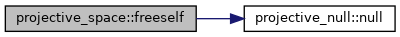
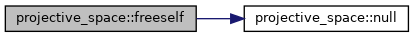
(320, 19) -> (326, 19)
